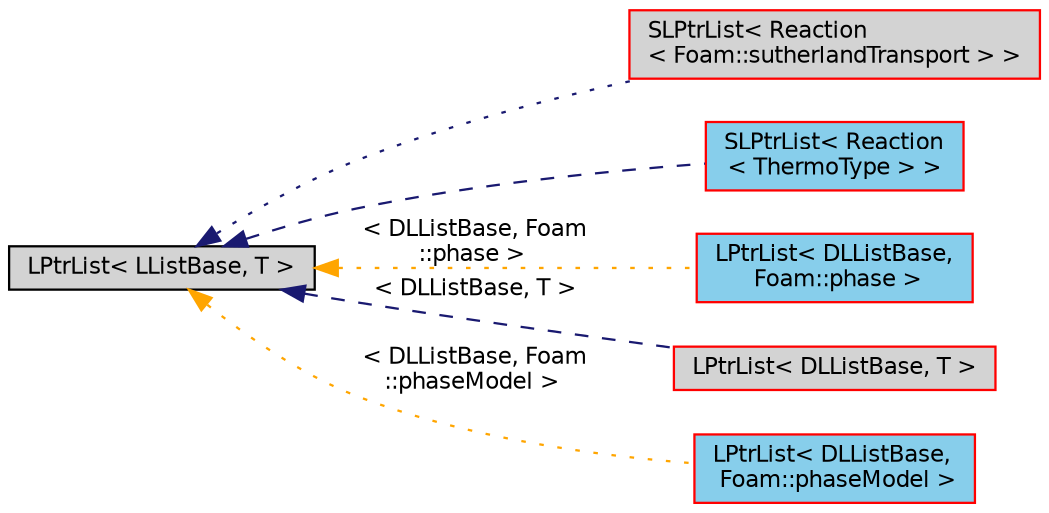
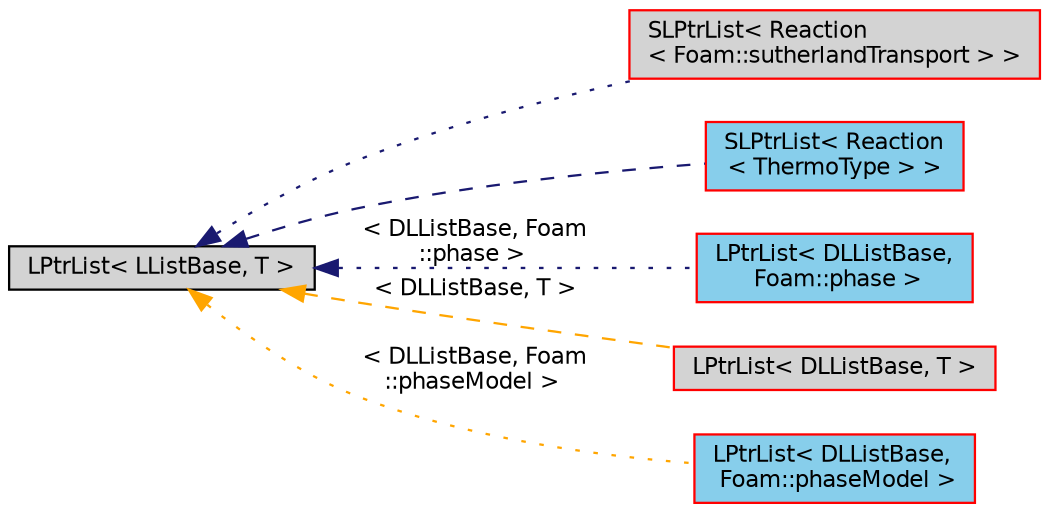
(517, 268) -> (517, 268)
(489, 322) -> (489, 322)
